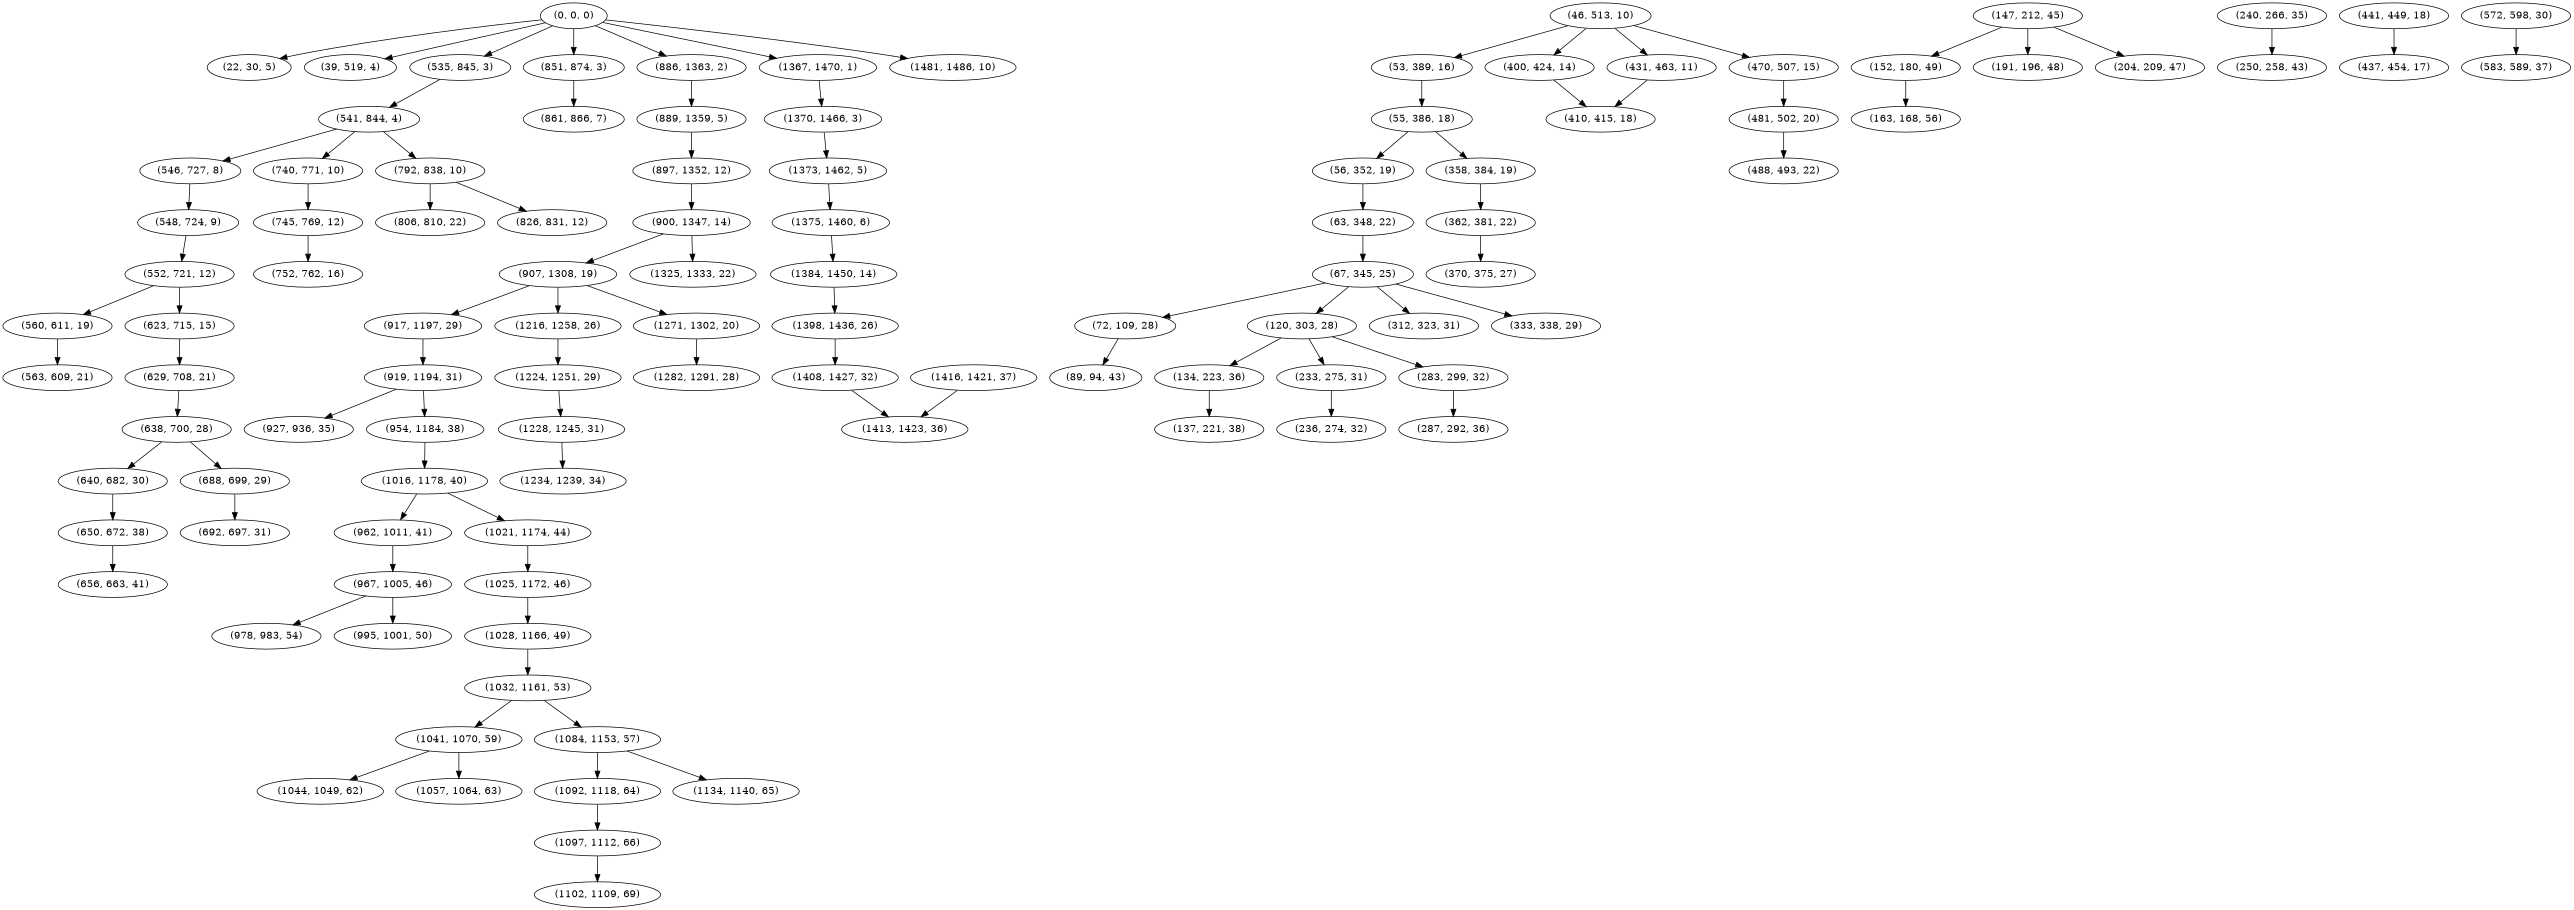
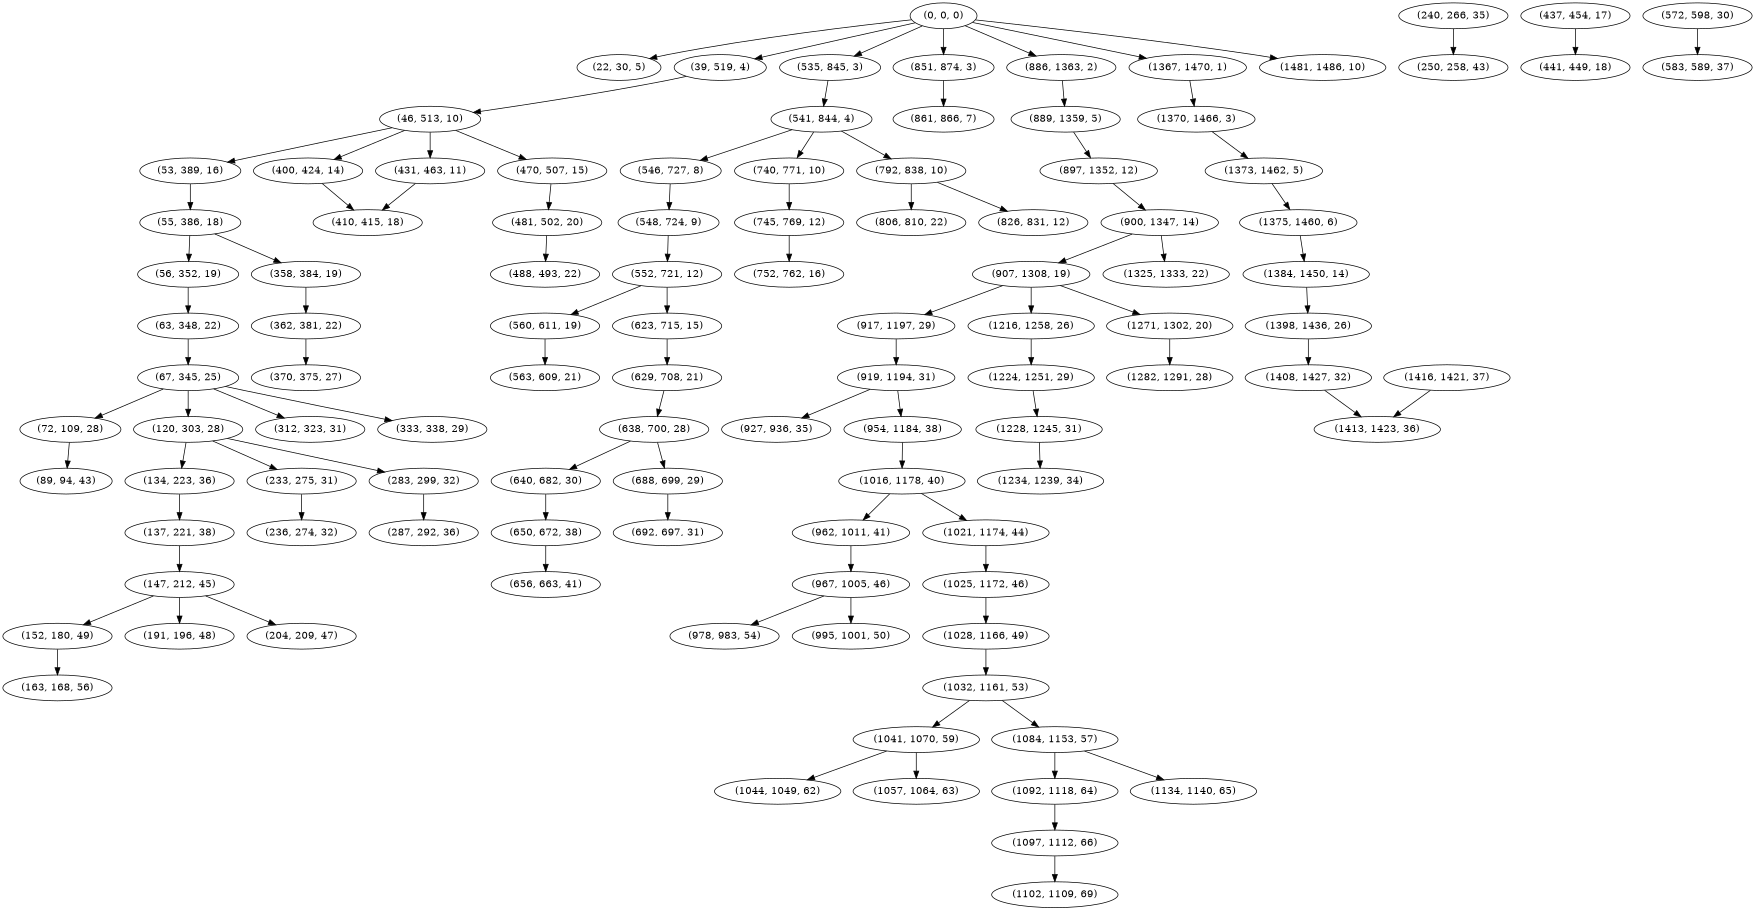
(2394, 38) -> (1575, 38)
none -> (584, 95)
none -> (180, 555)
